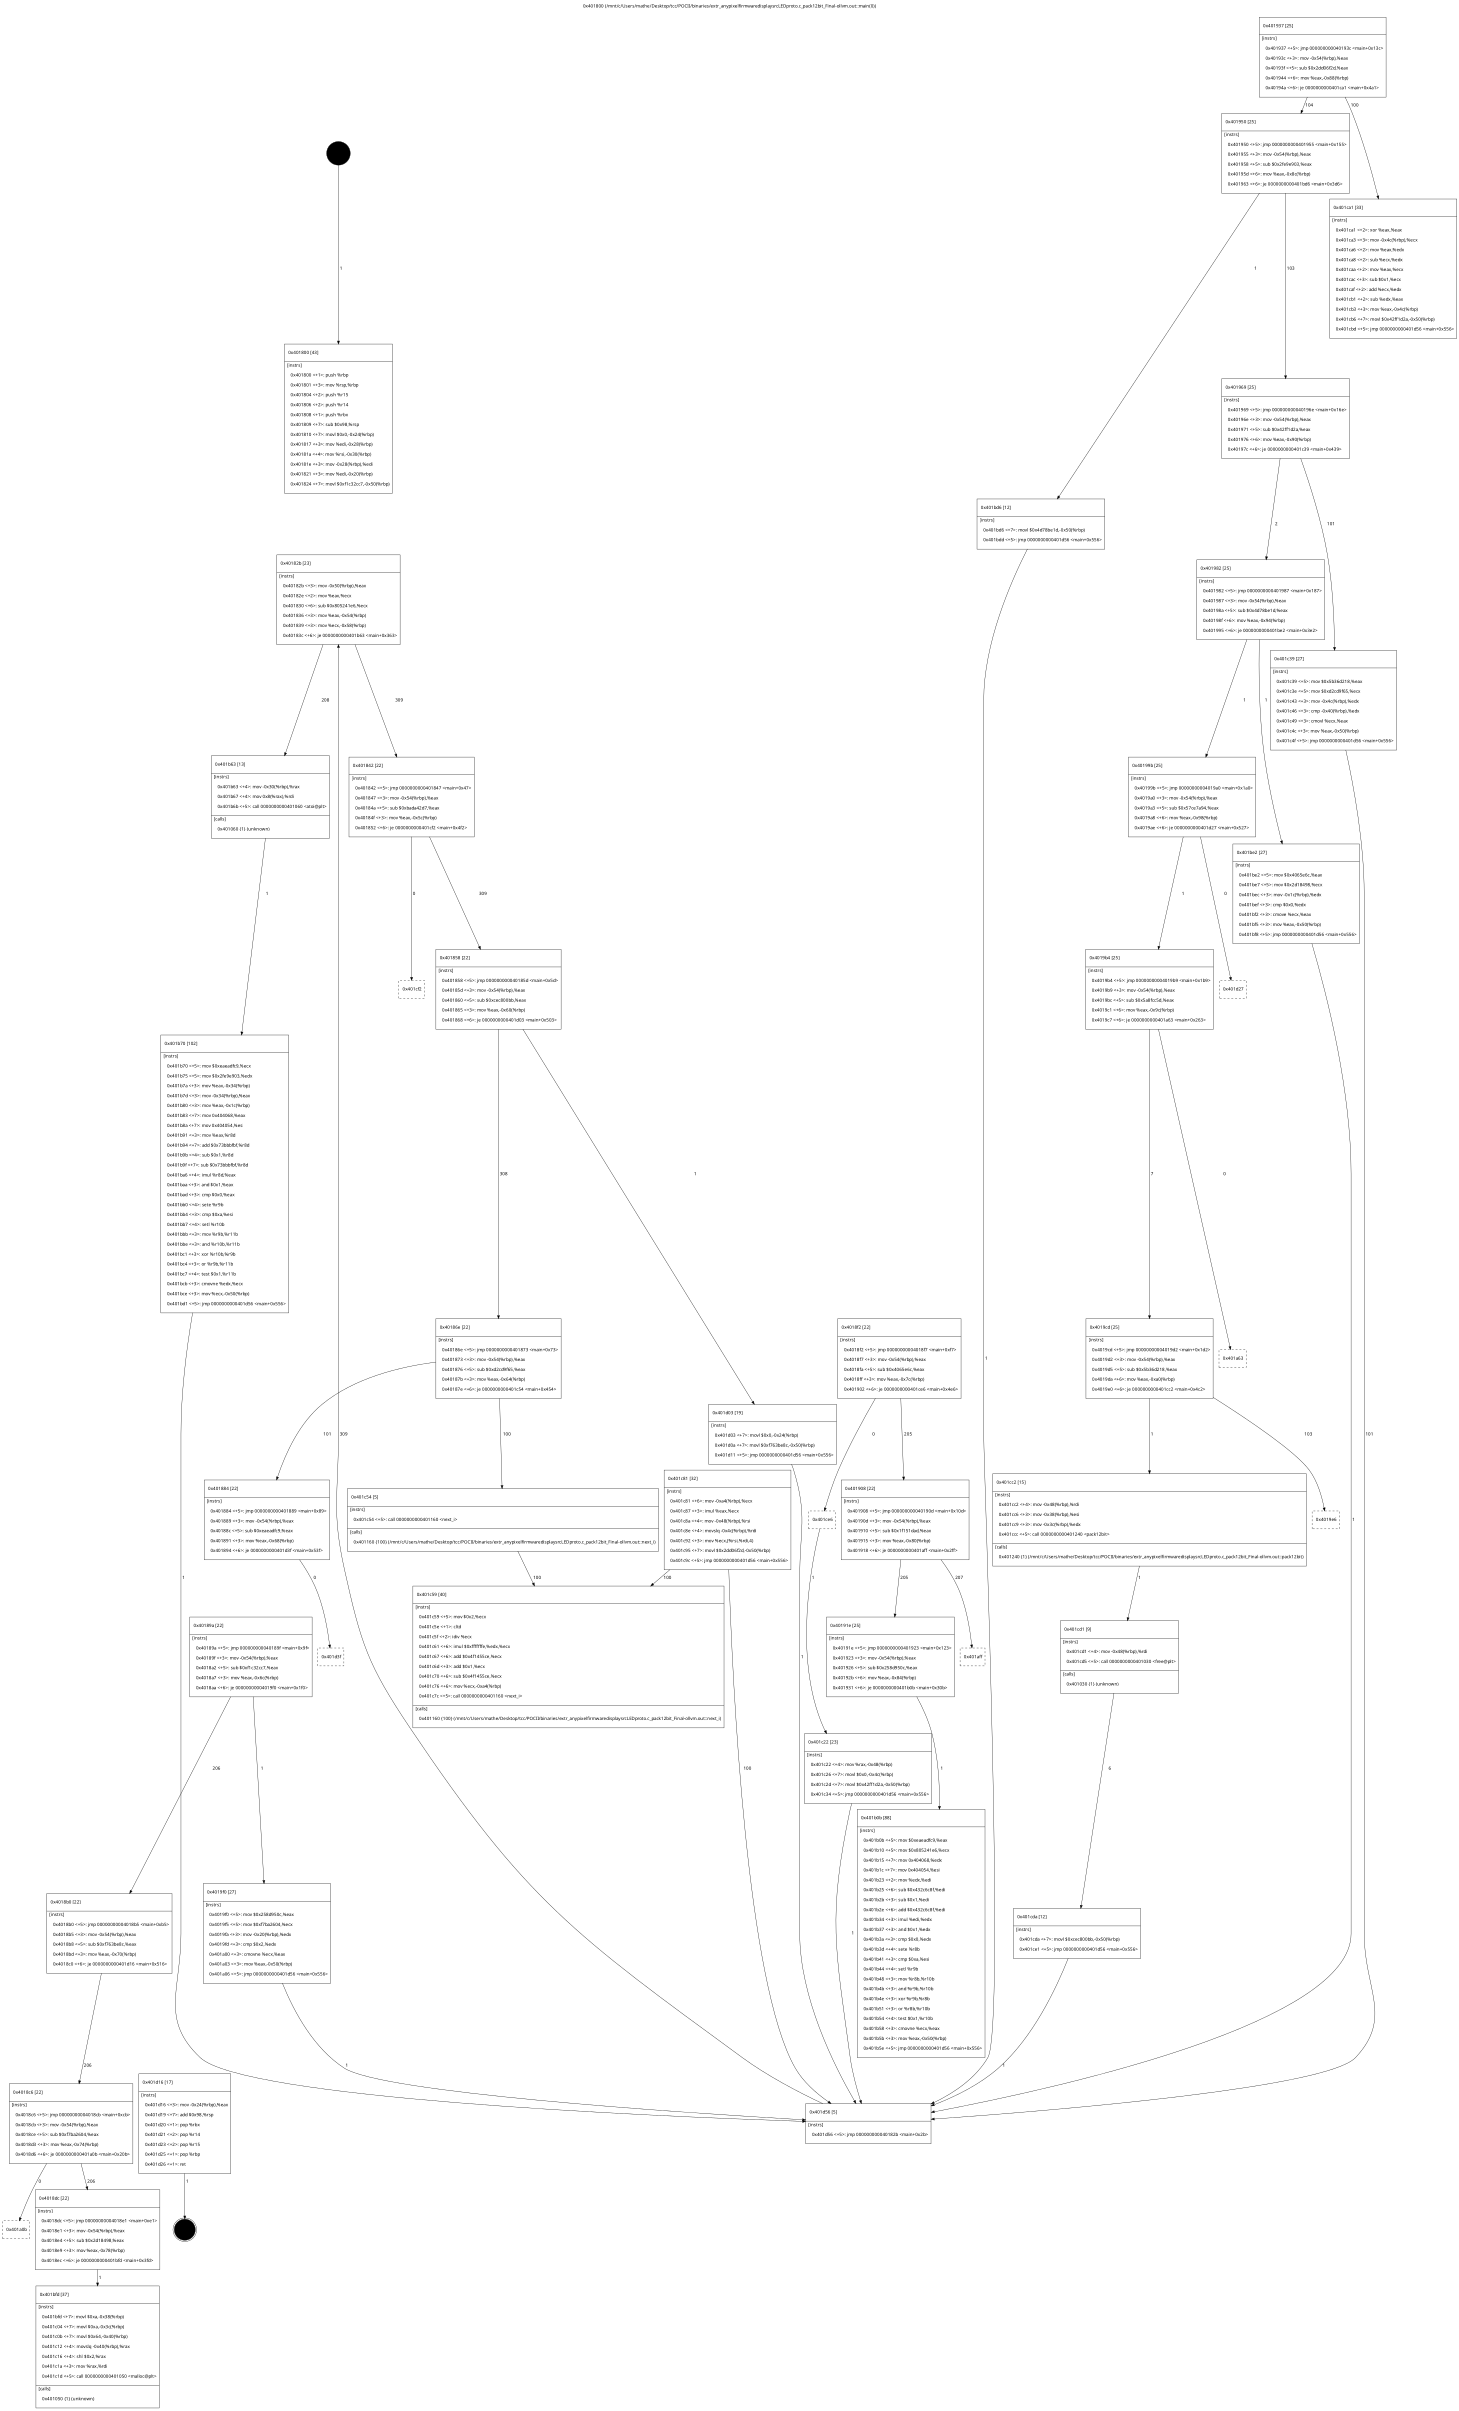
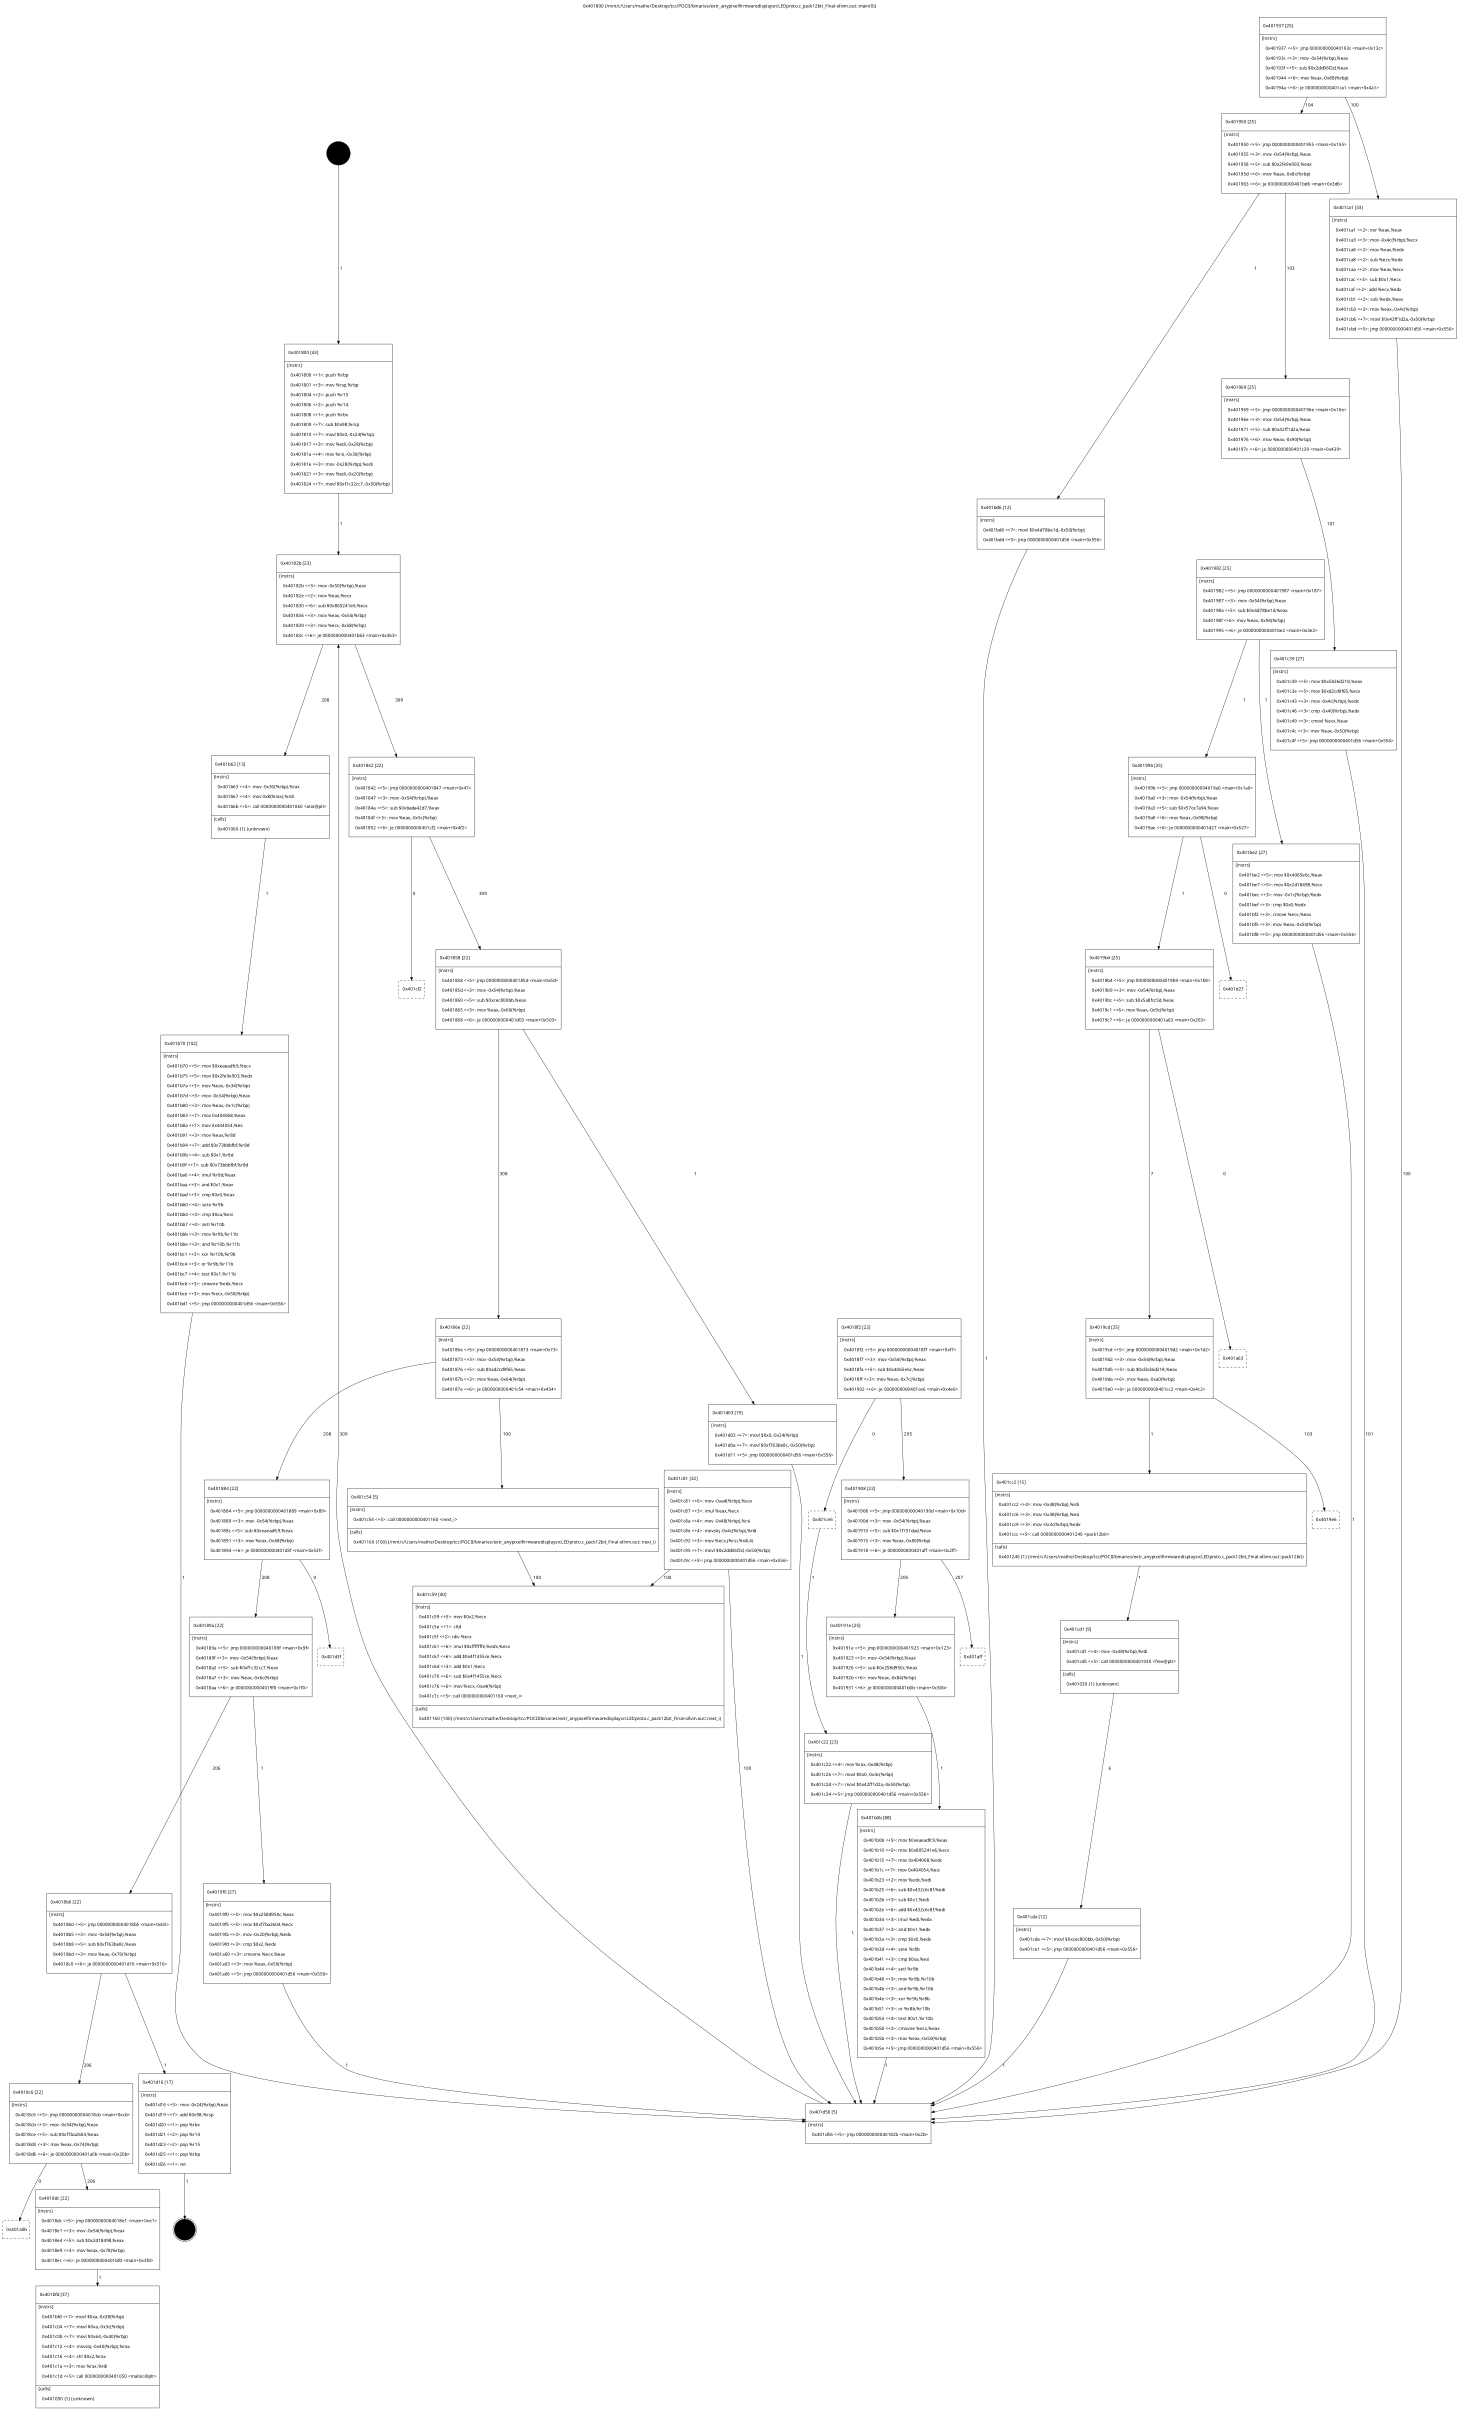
(1273, 508) -> none
none -> (338, 522)
none -> (1402, 1424)
(327, 1434) -> (327, 1434)
none -> (259, 1587)
none -> (145, 2022)
none -> (881, 2079)
